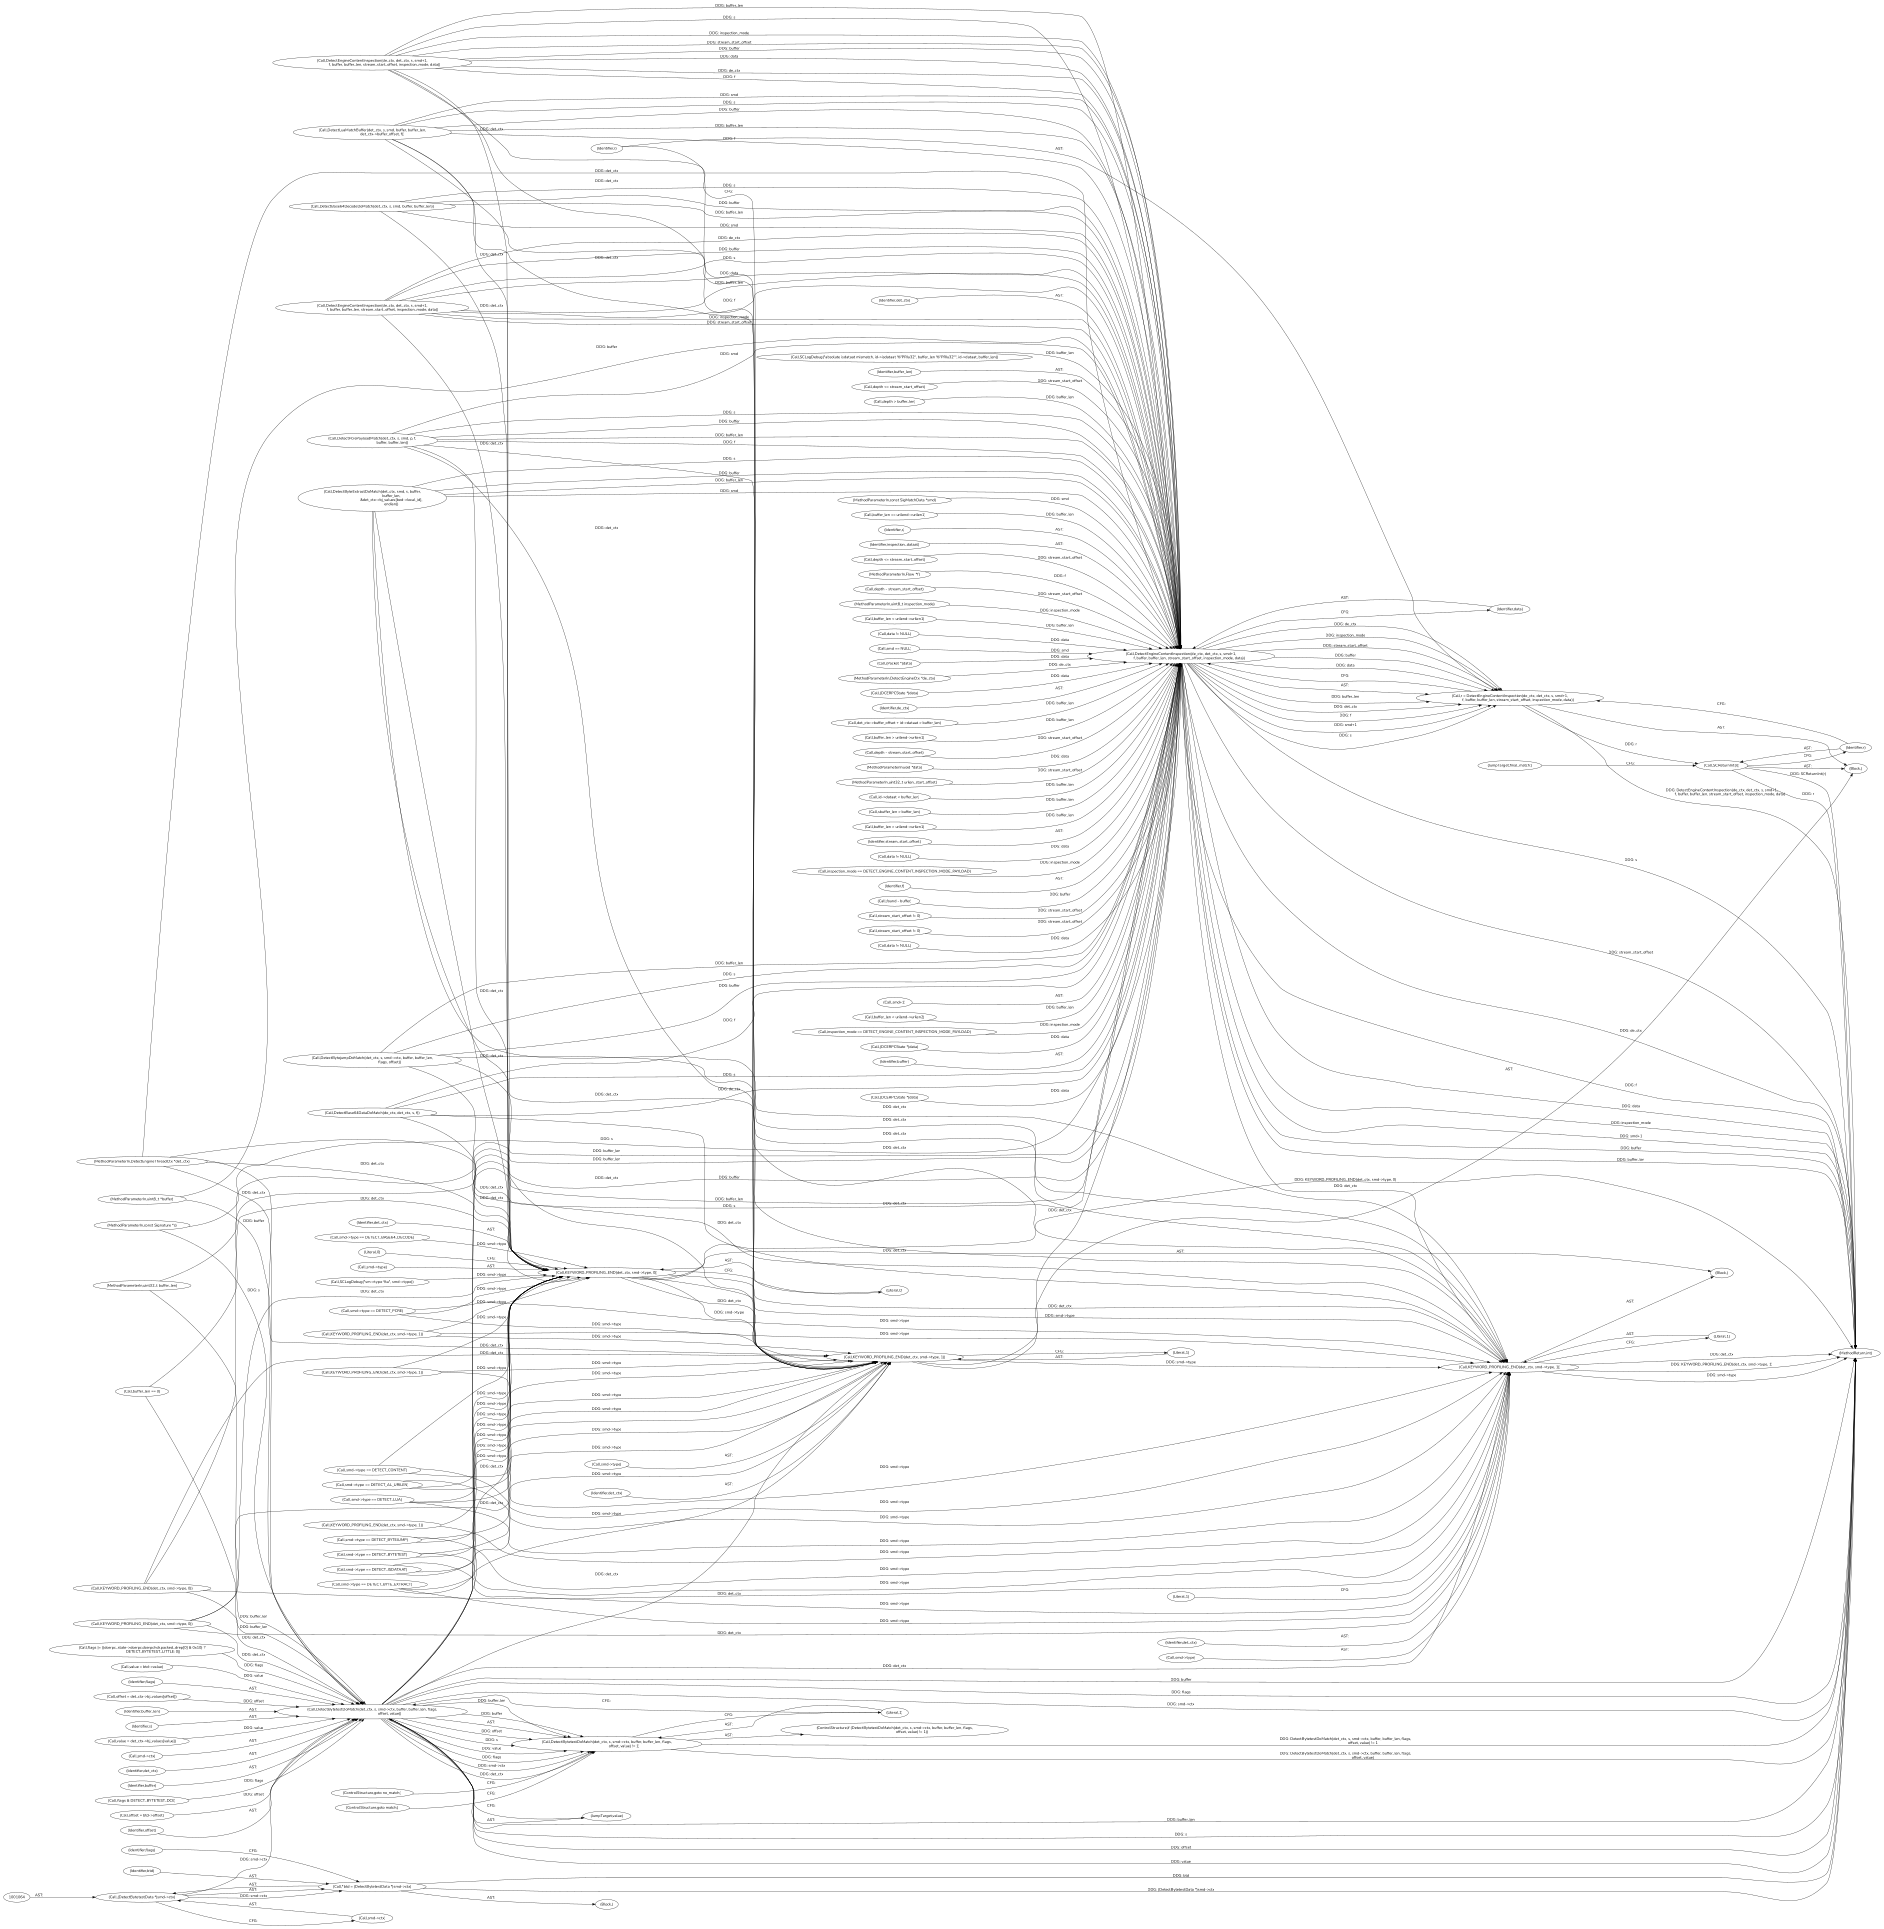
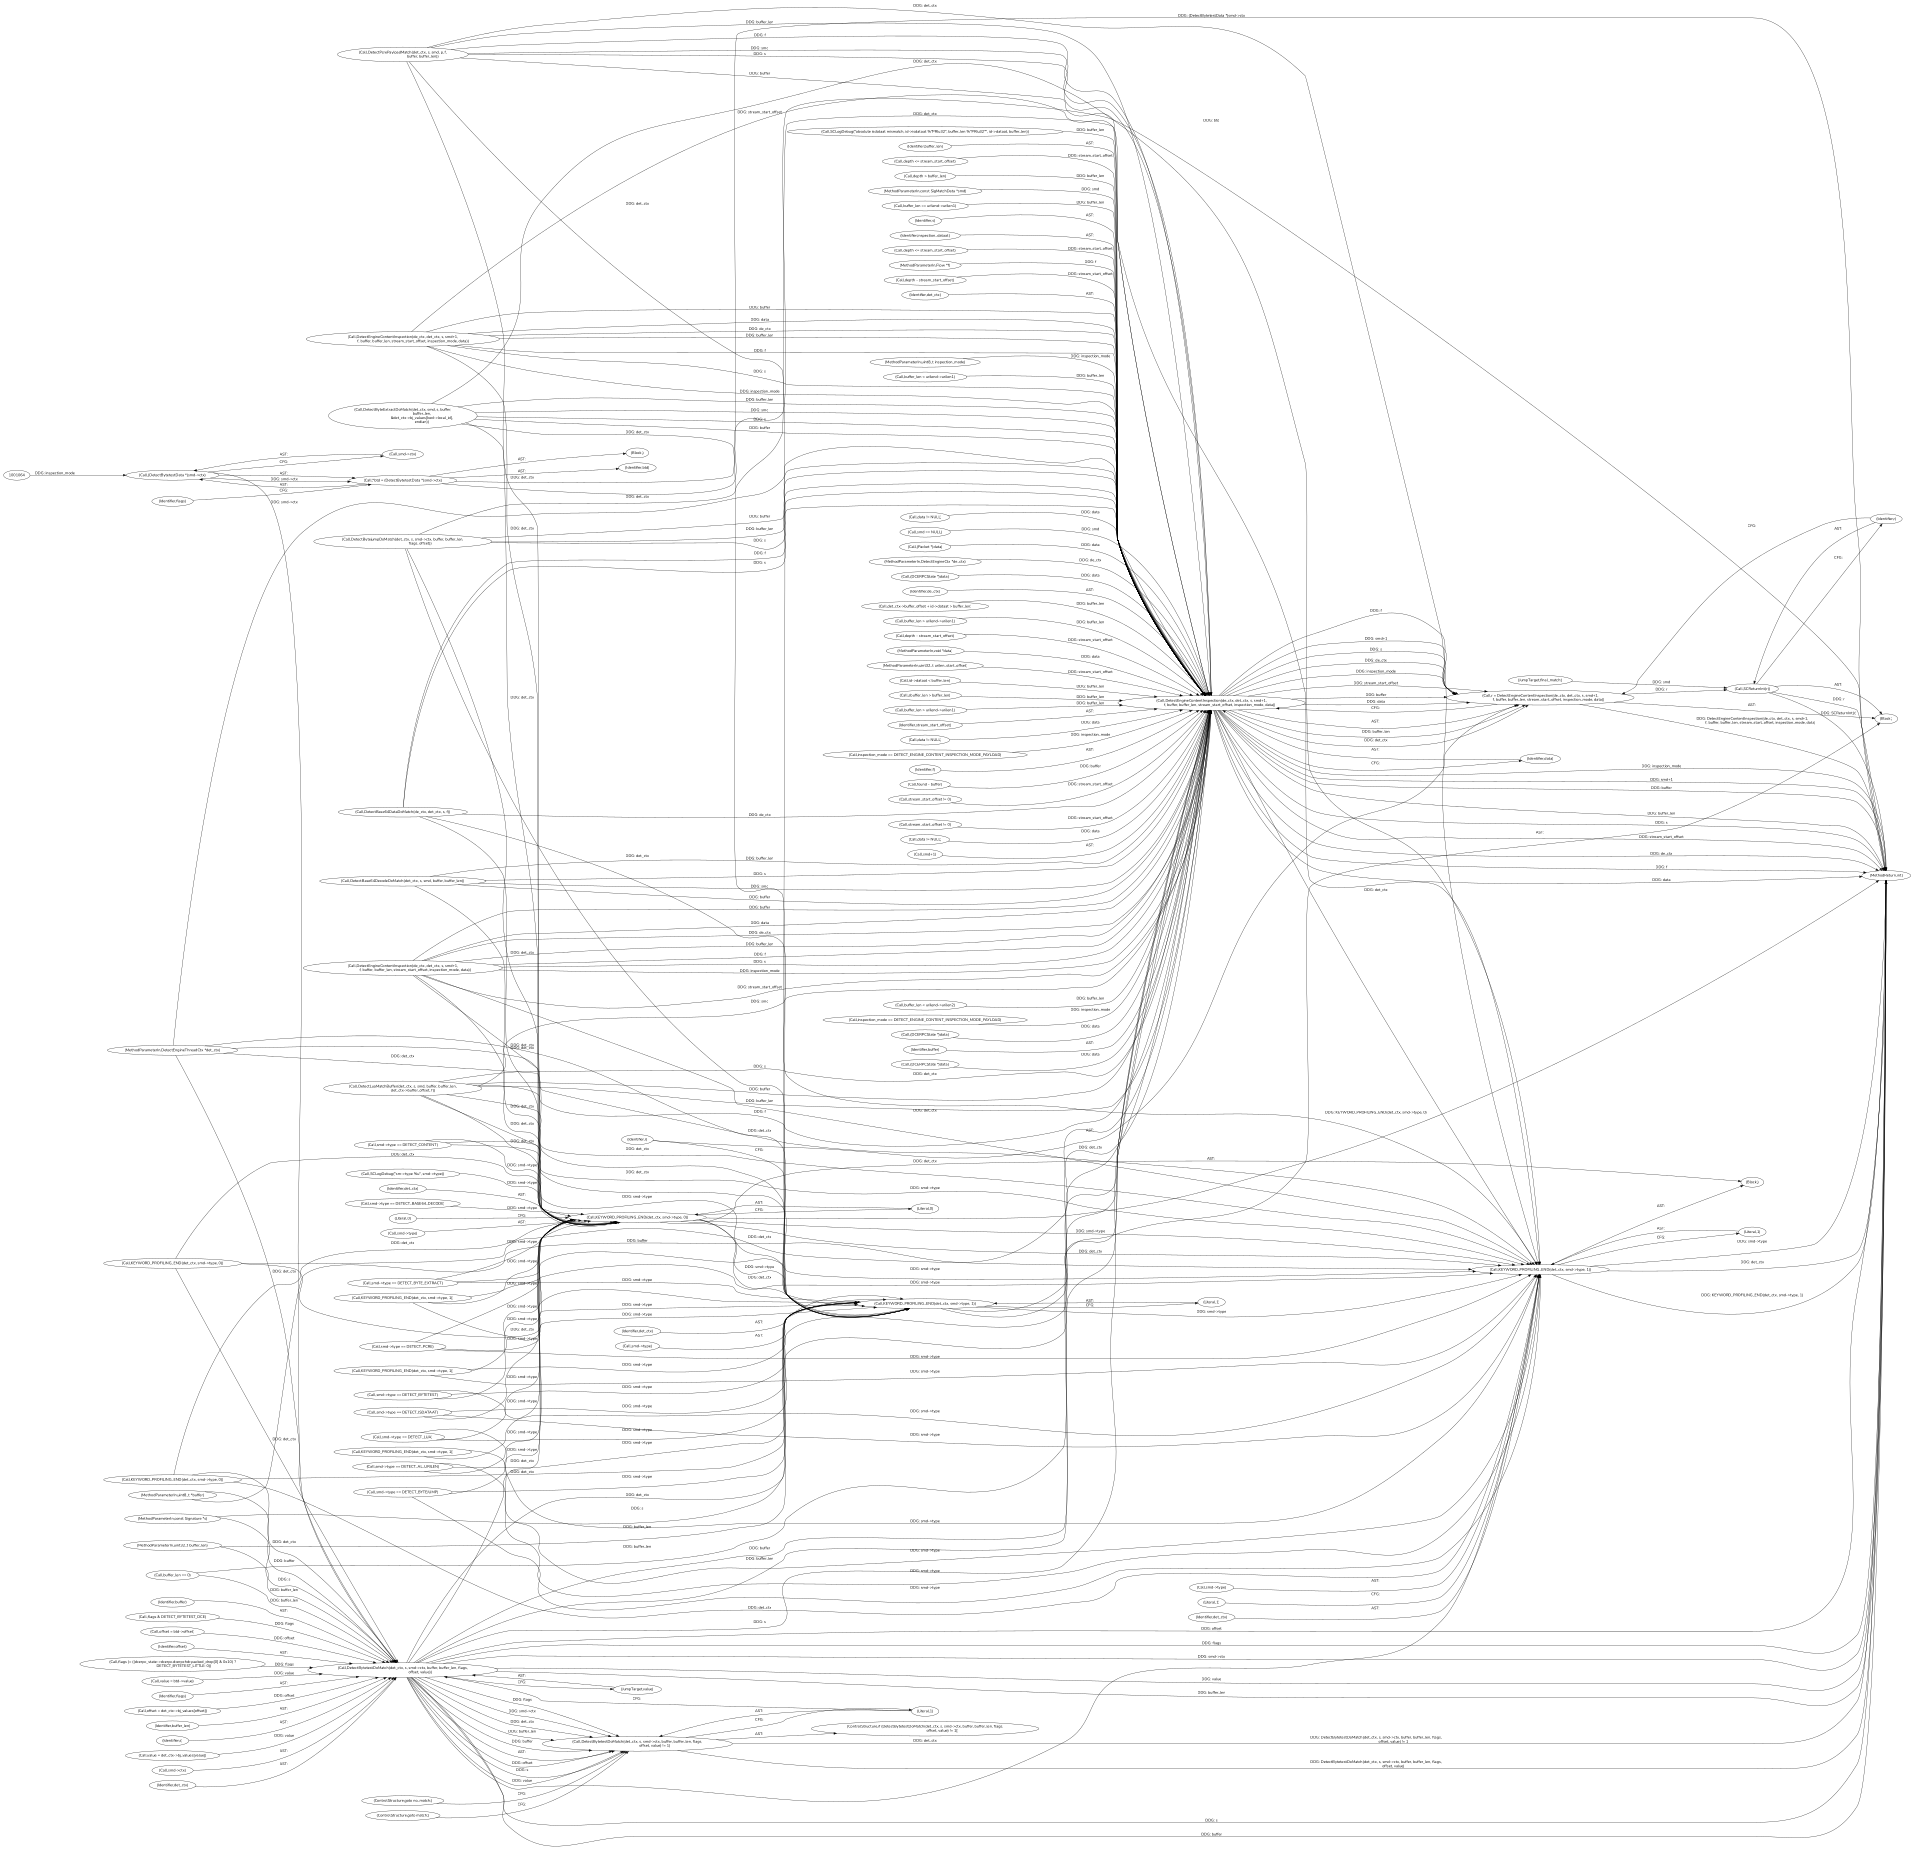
(1631, 764) -> (1661, 682)
(243, 1878) -> (533, 473)
(40, 1895) -> (55, 473)
